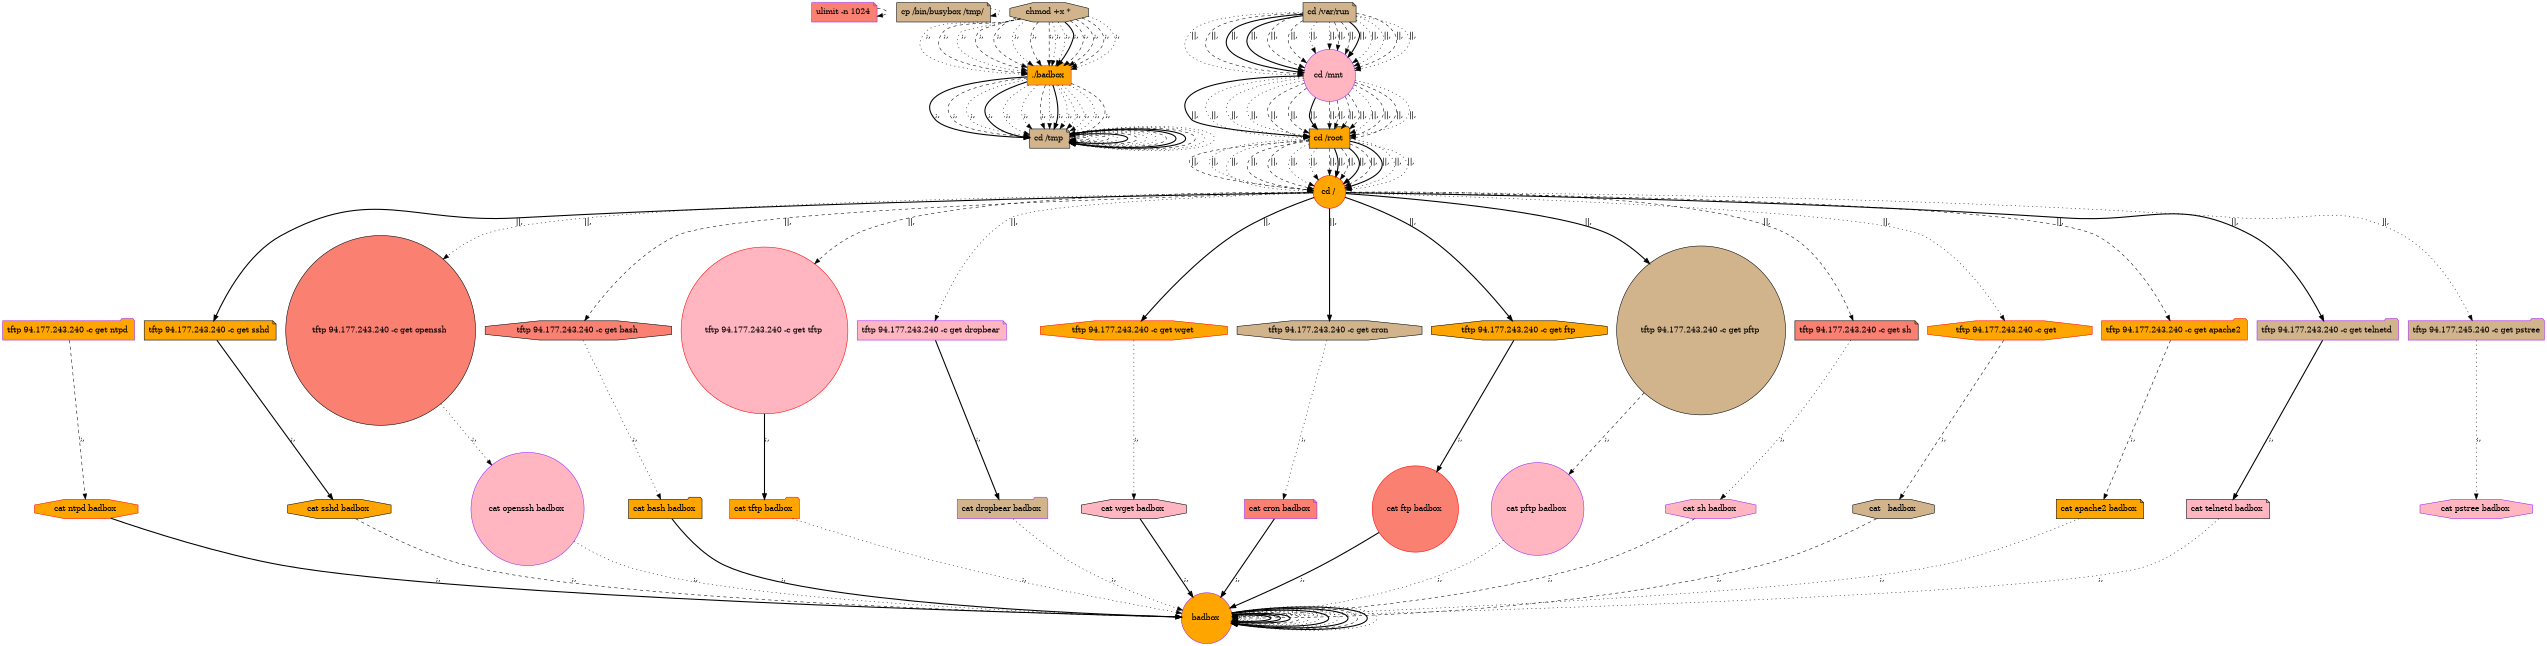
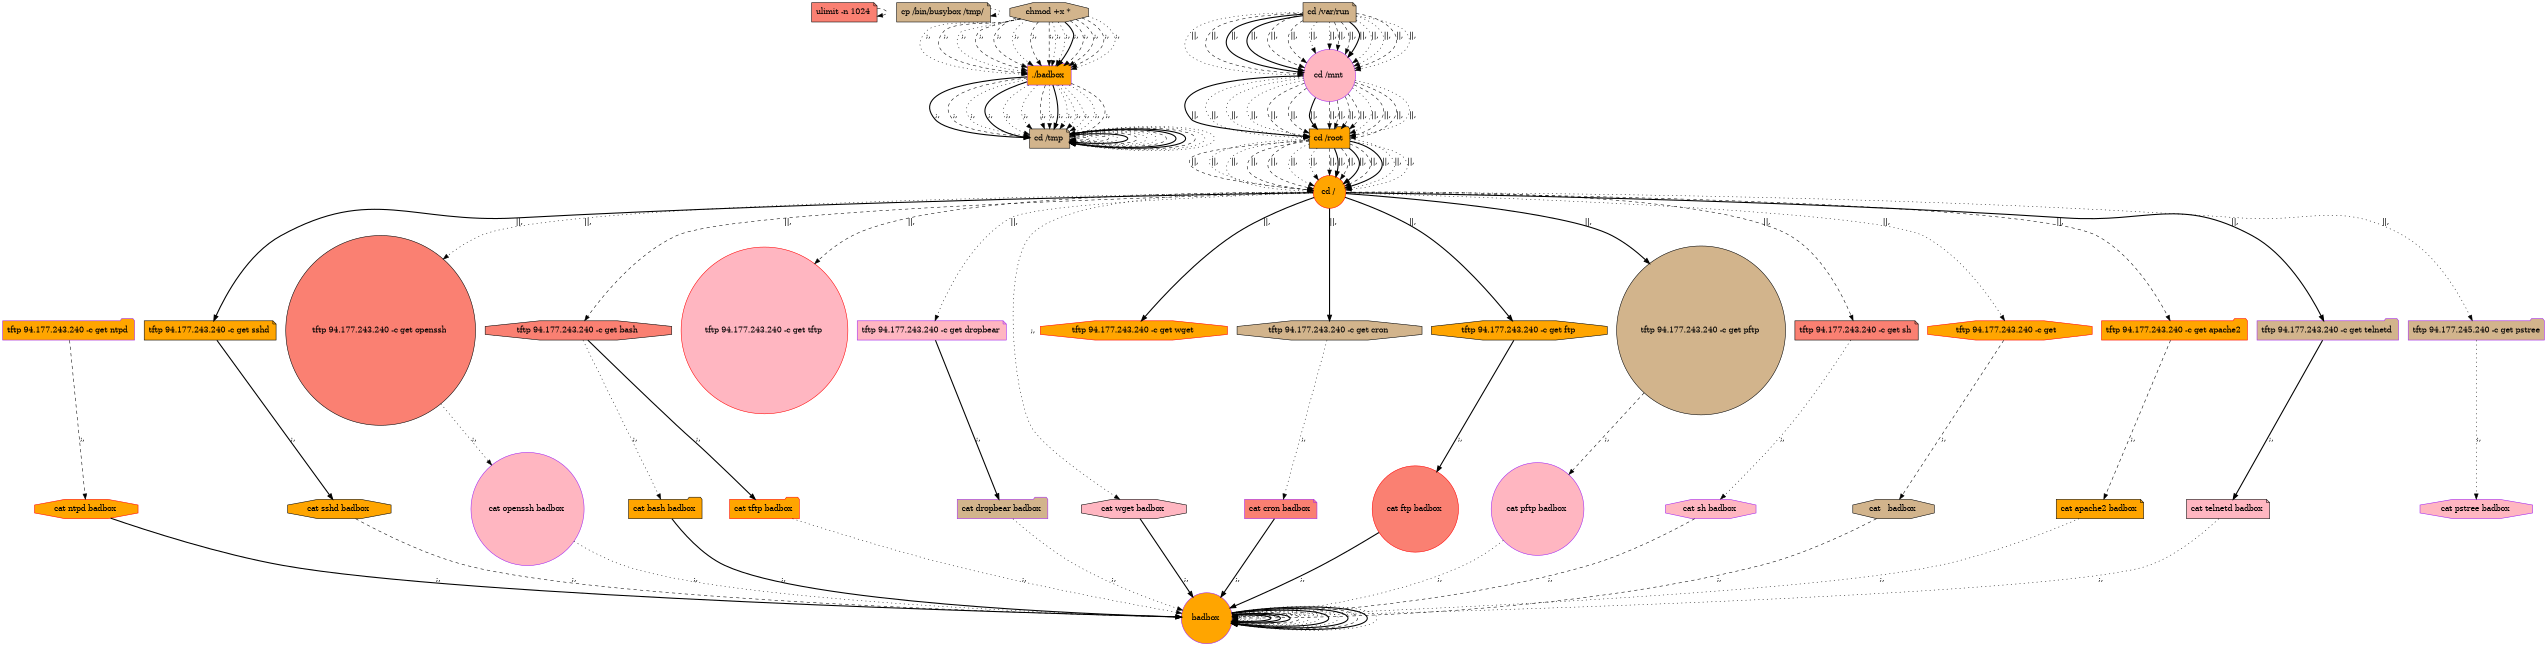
(844, 12) -> (844, 12)
(1134, 417) -> (1027, 243)
(764, 454) -> (669, 418)
